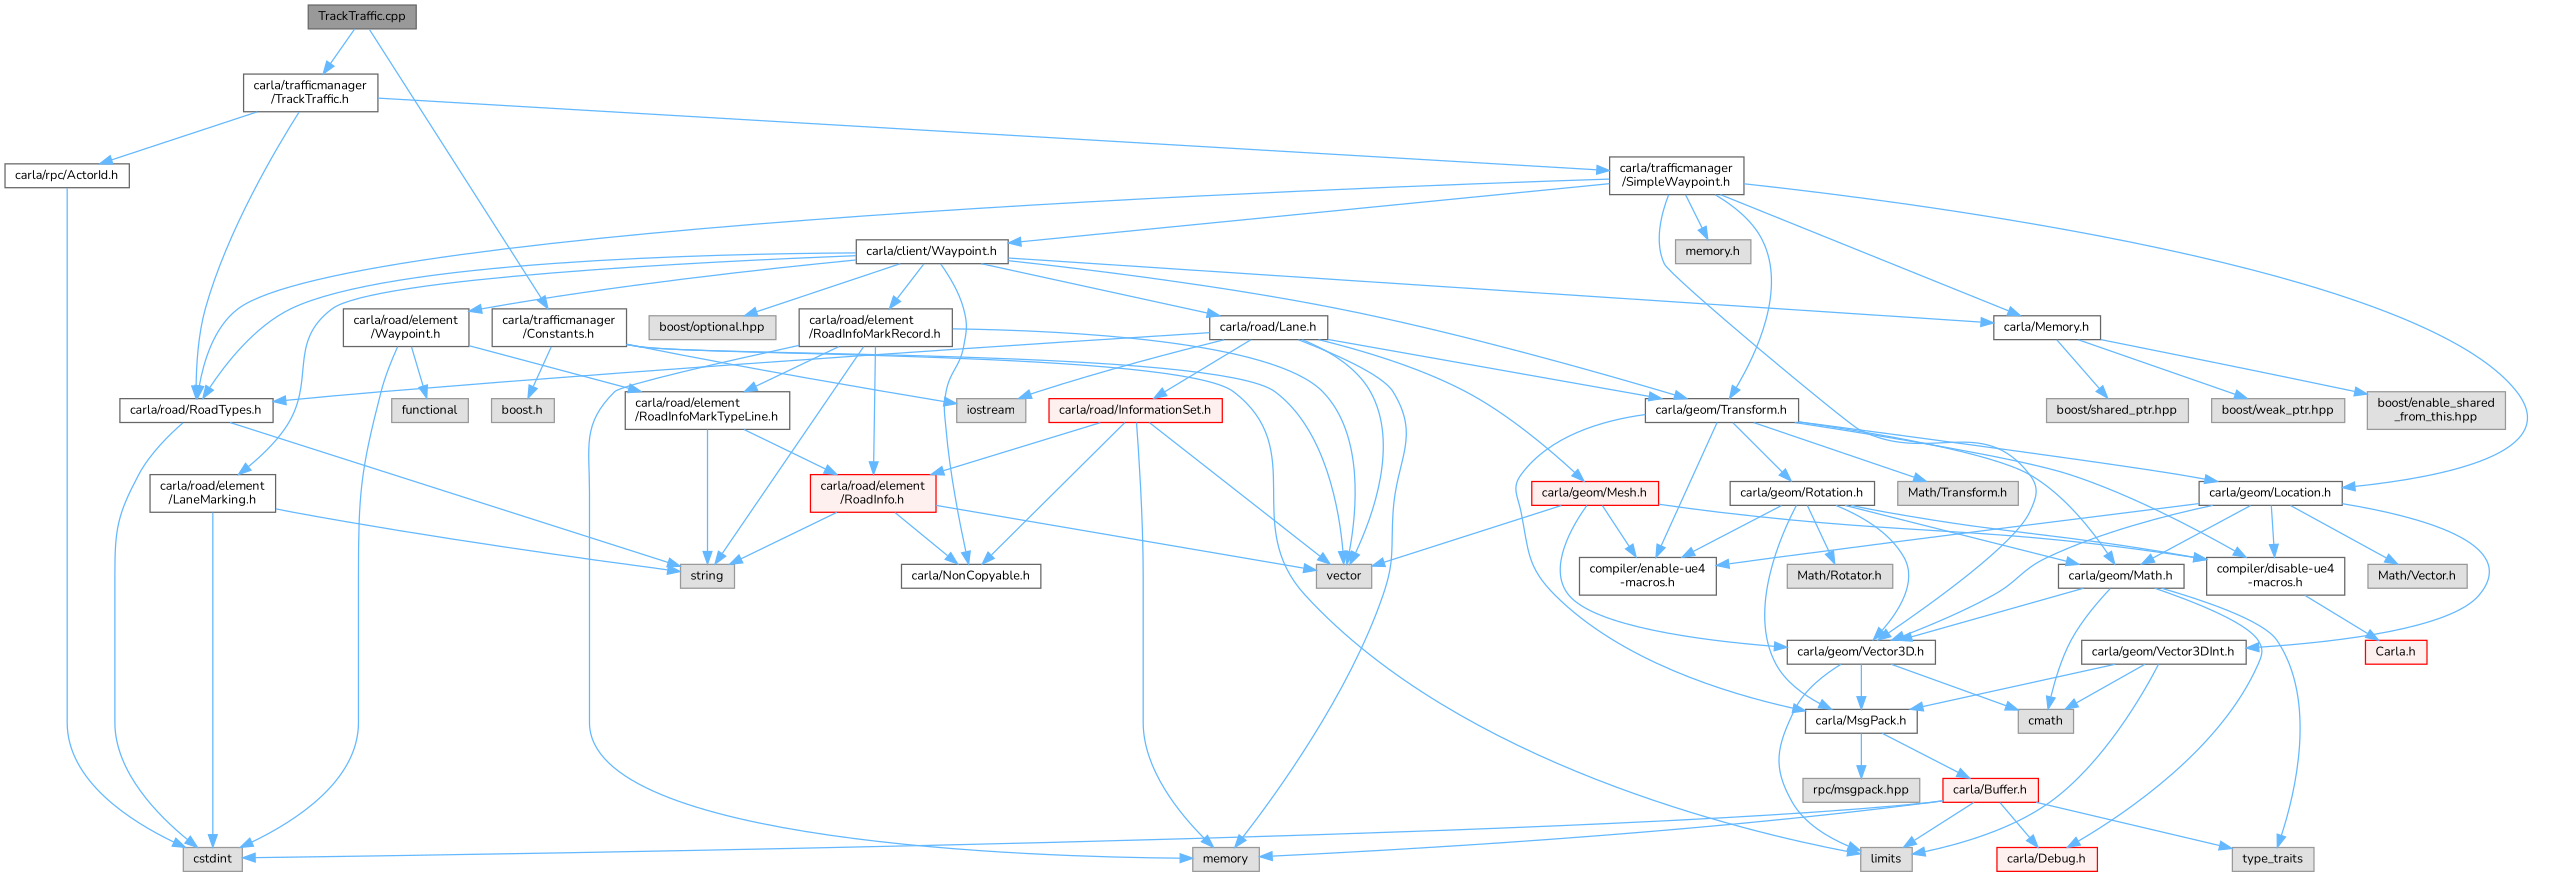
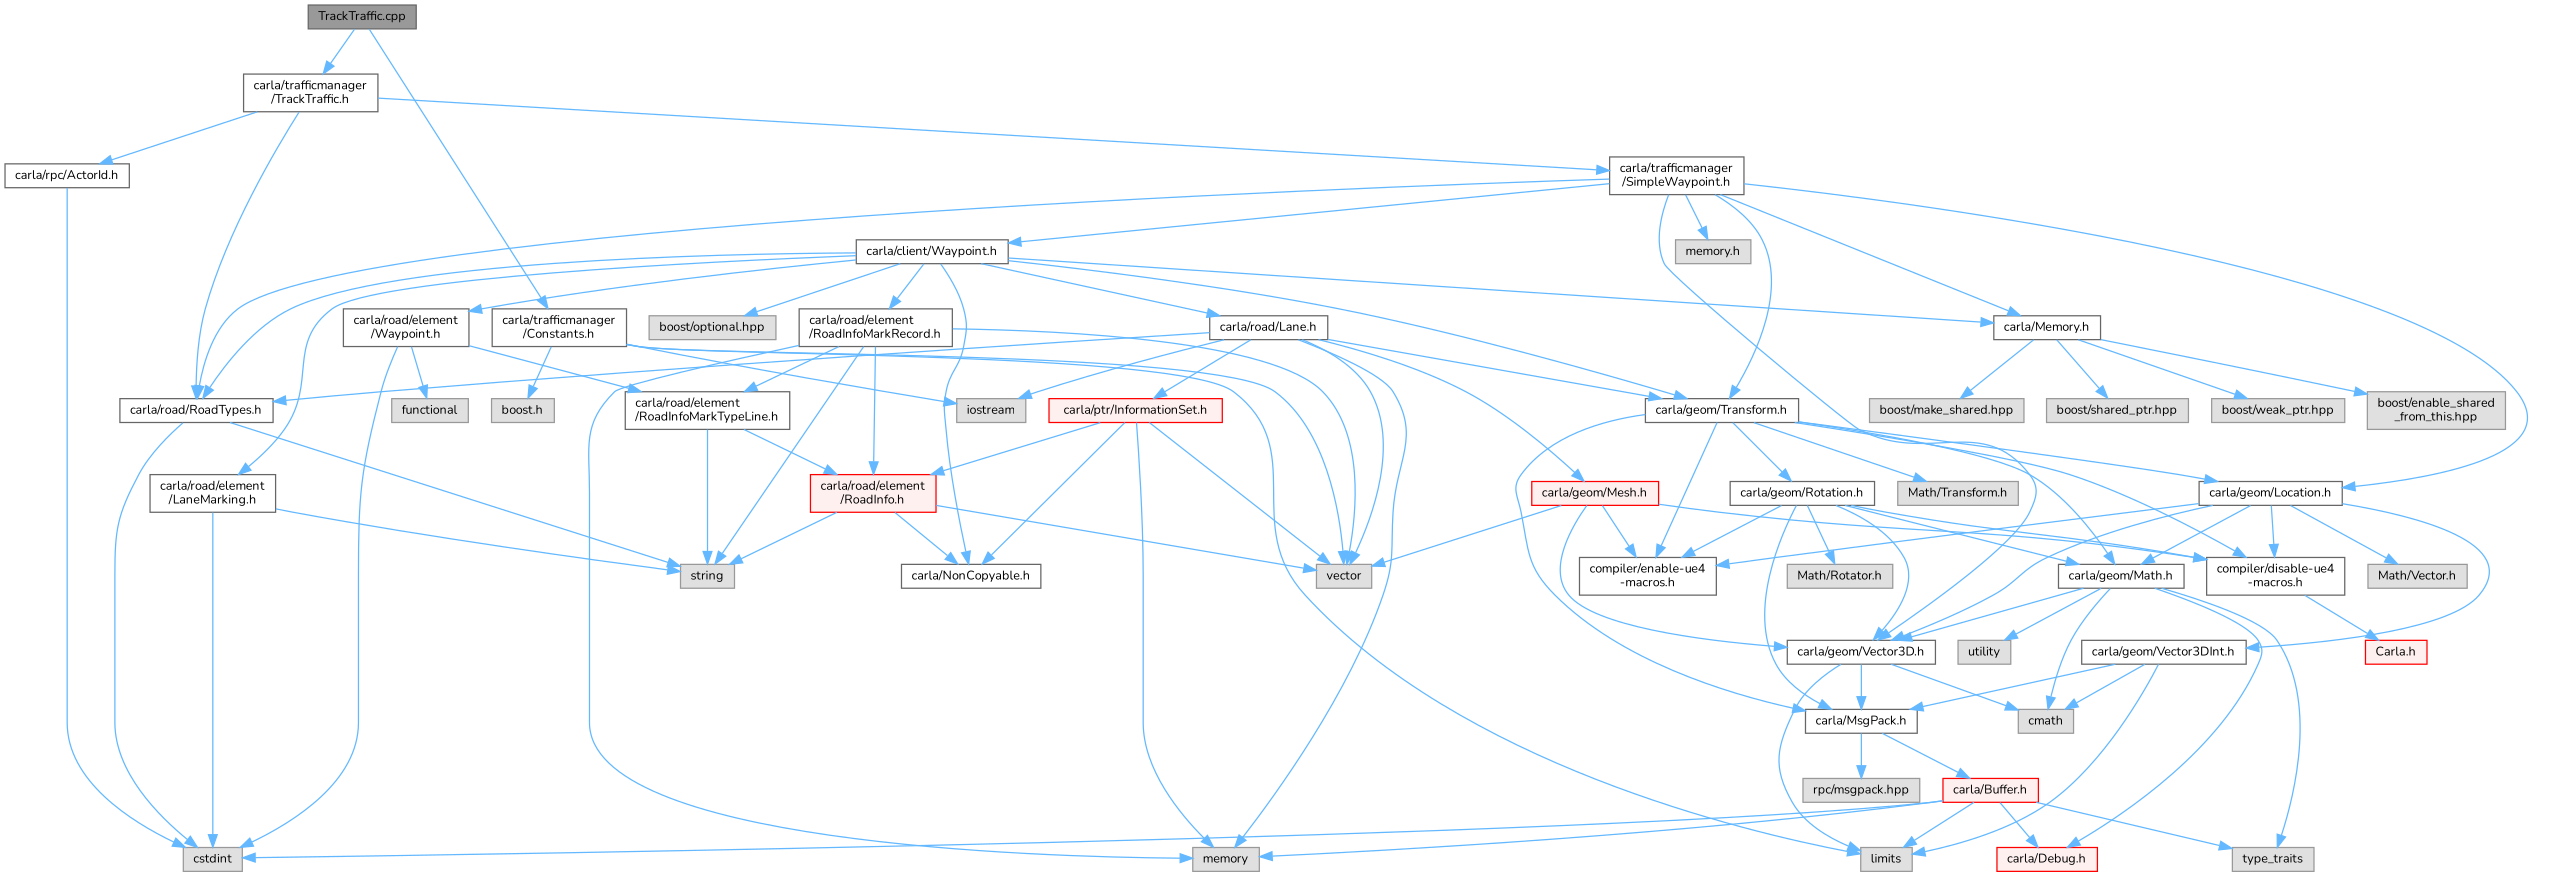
(1136, 411) -> (1136, 411)
none -> (1947, 411)
none -> (1984, 652)
